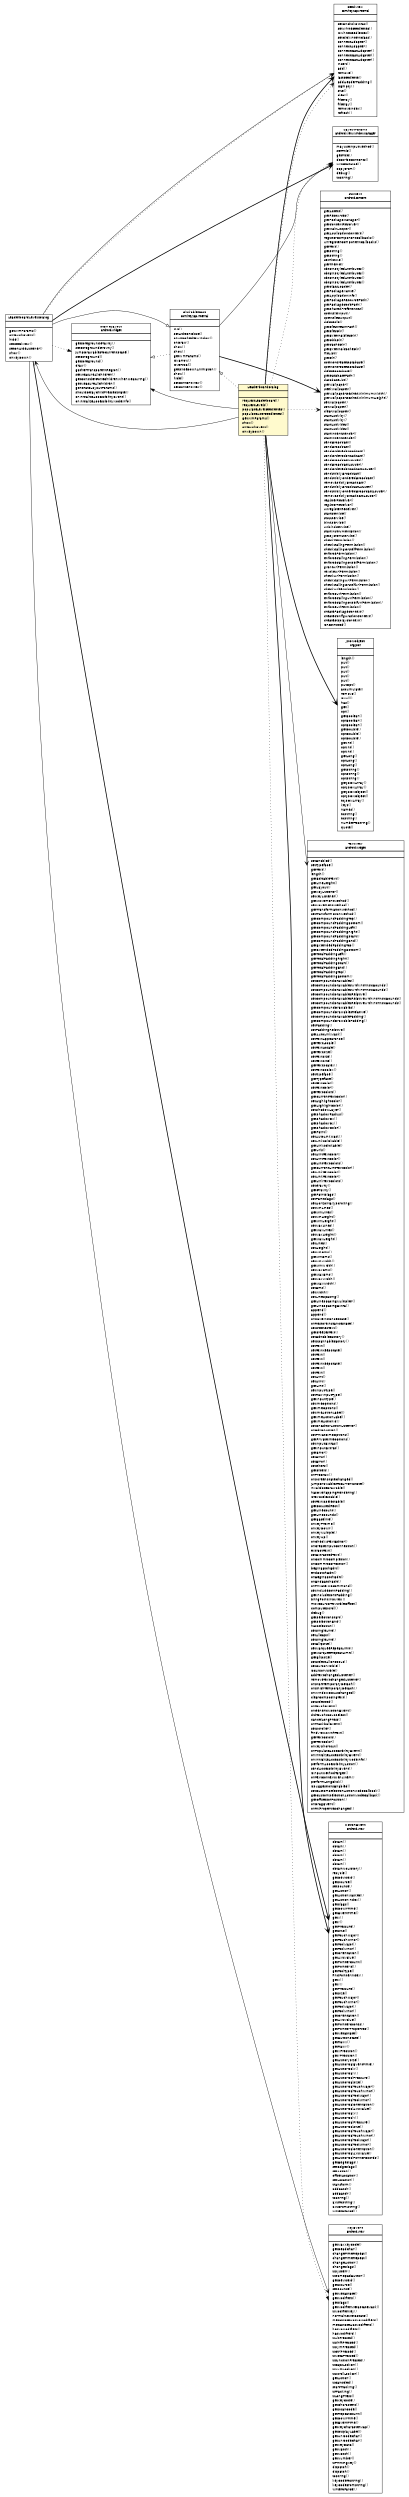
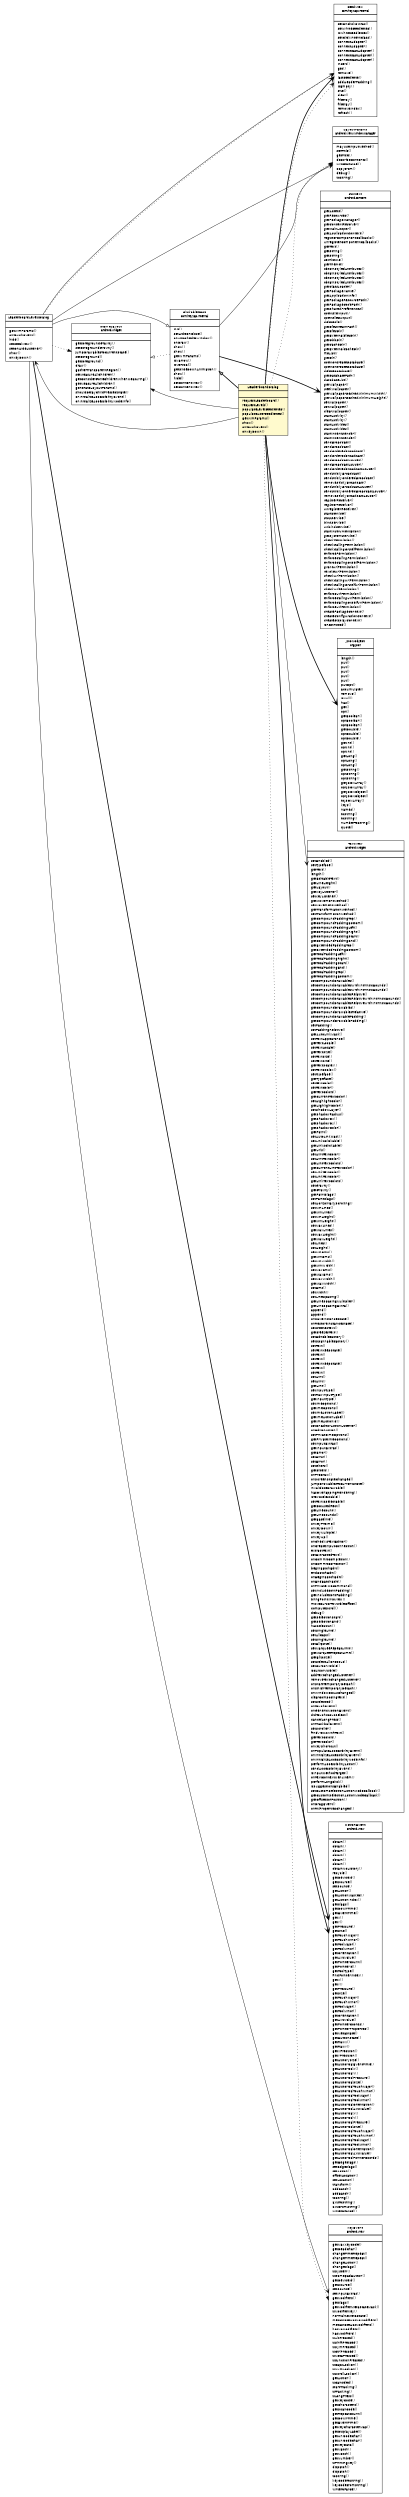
(342, 69) -> (341, 69)
(189, 240) -> (189, 240)
(230, 381) -> (230, 381)
(302, 410) -> none
(345, 2294) -> (346, 2294)
